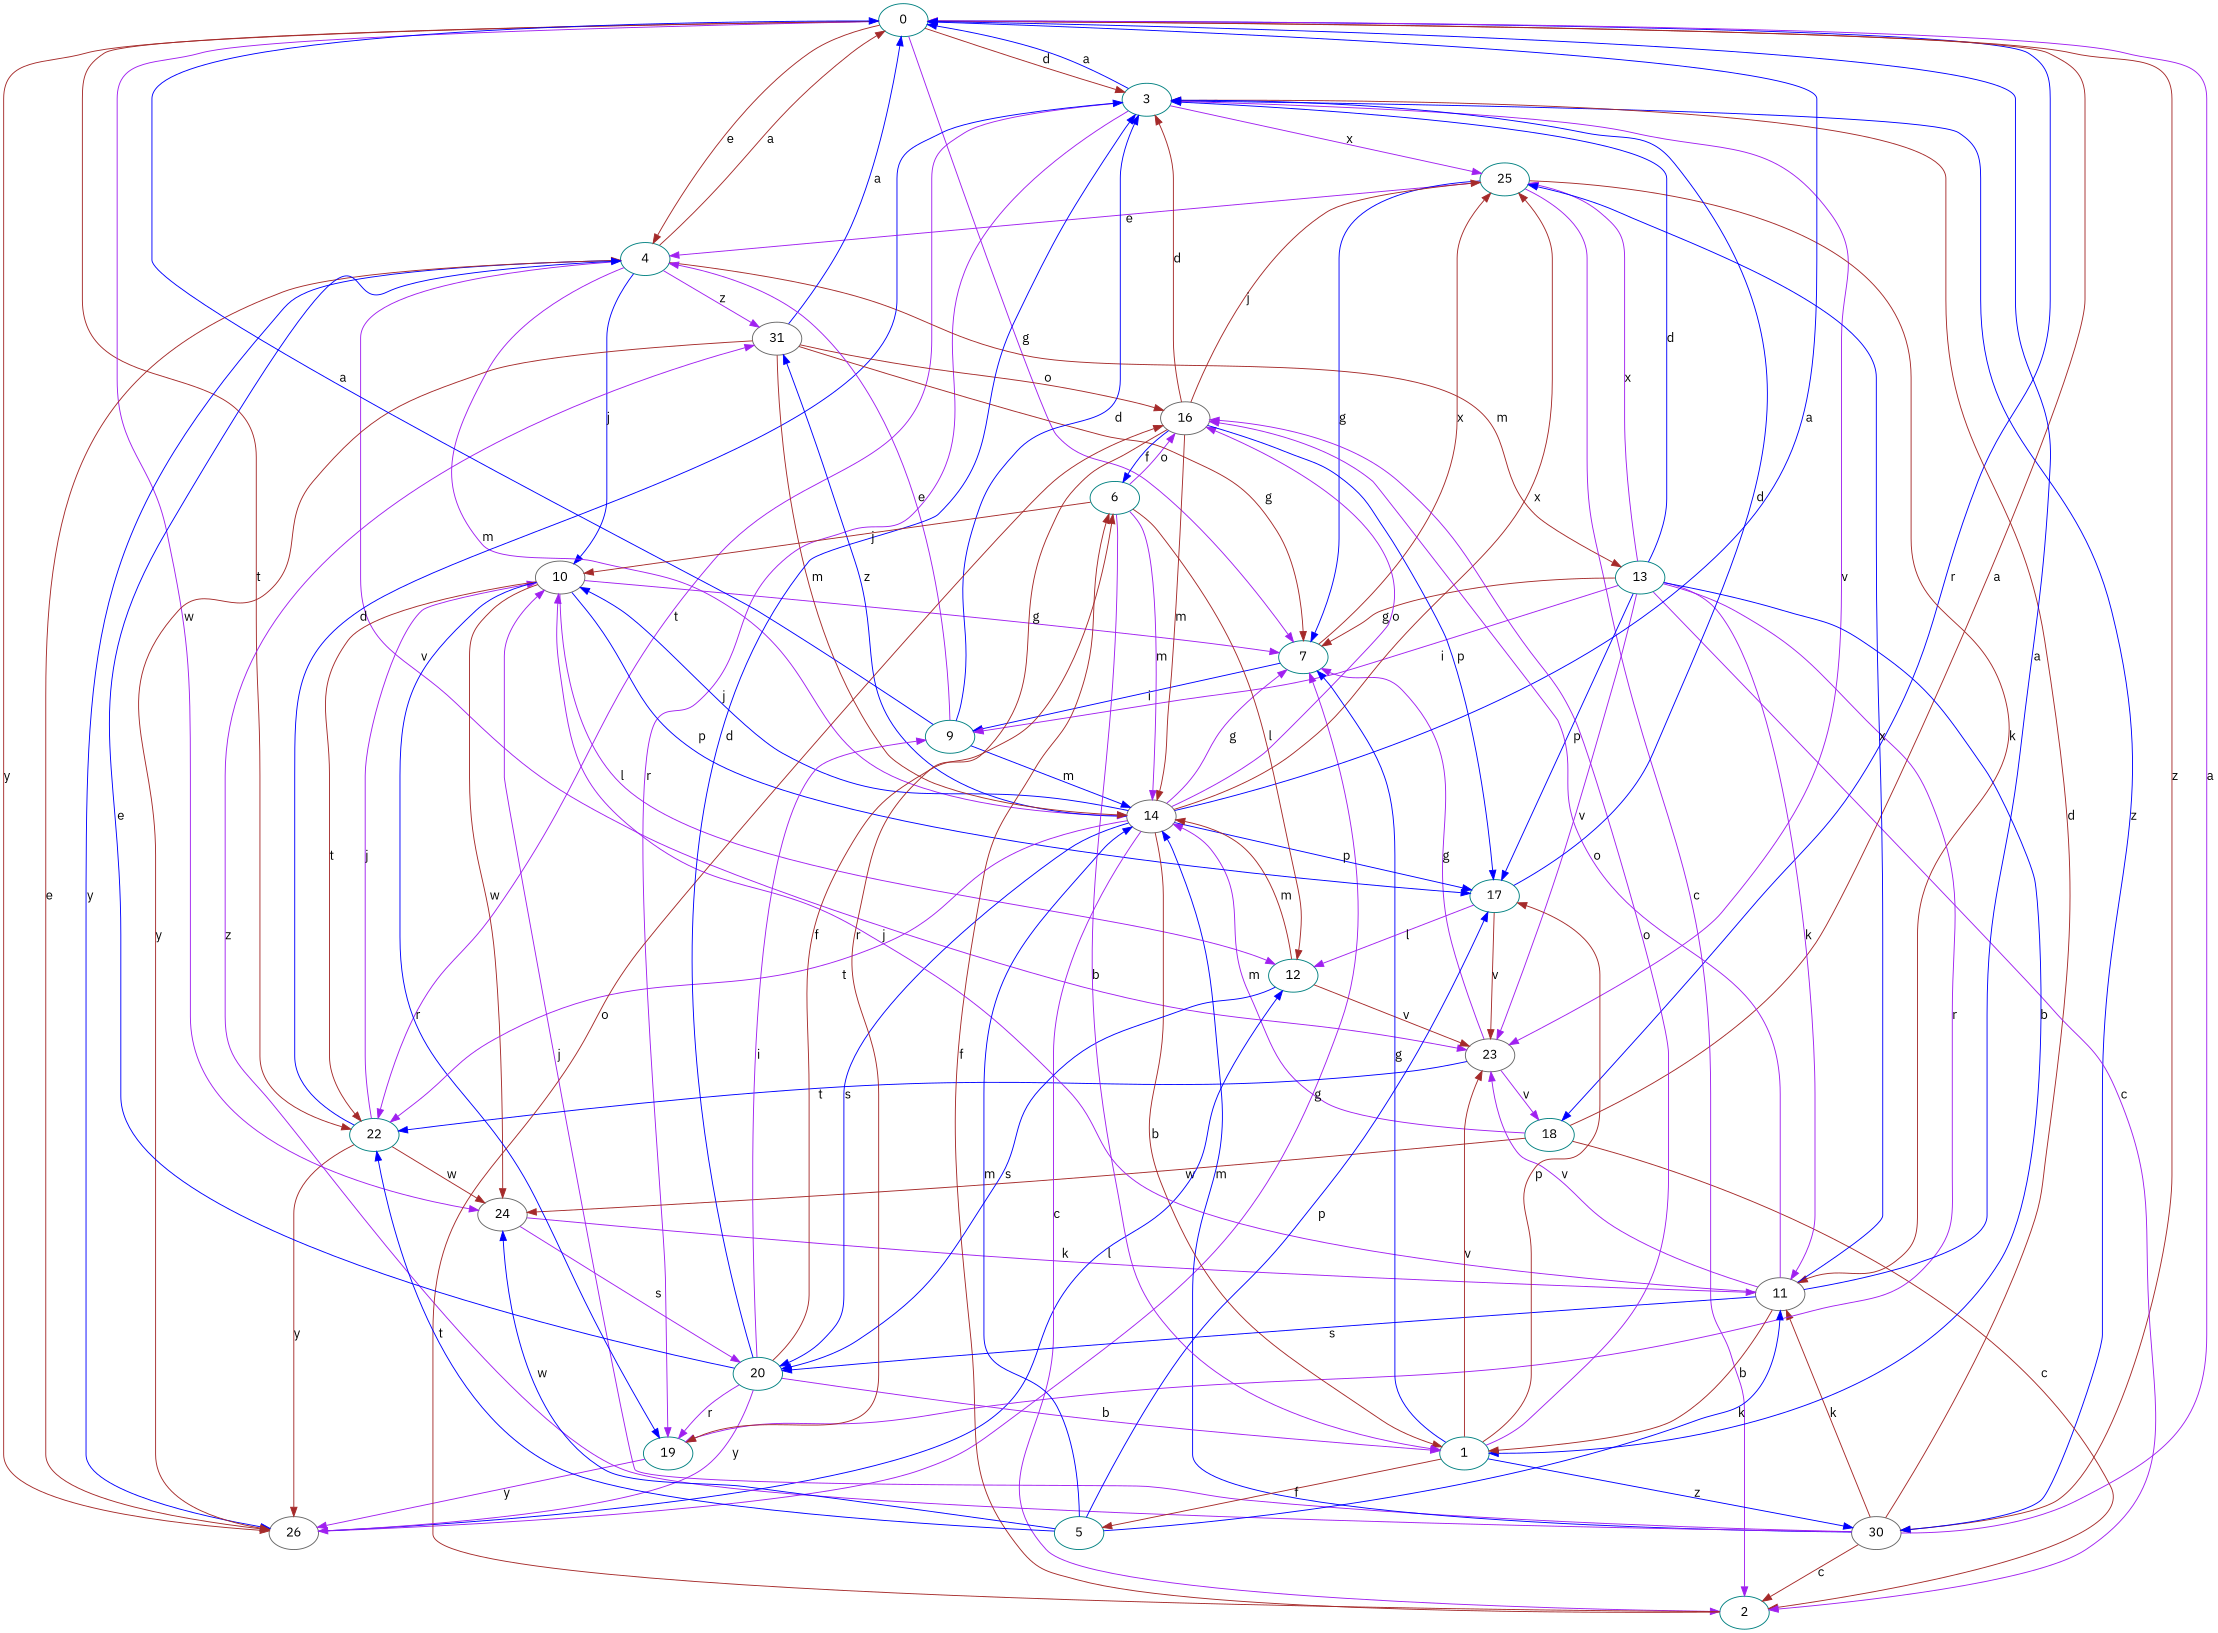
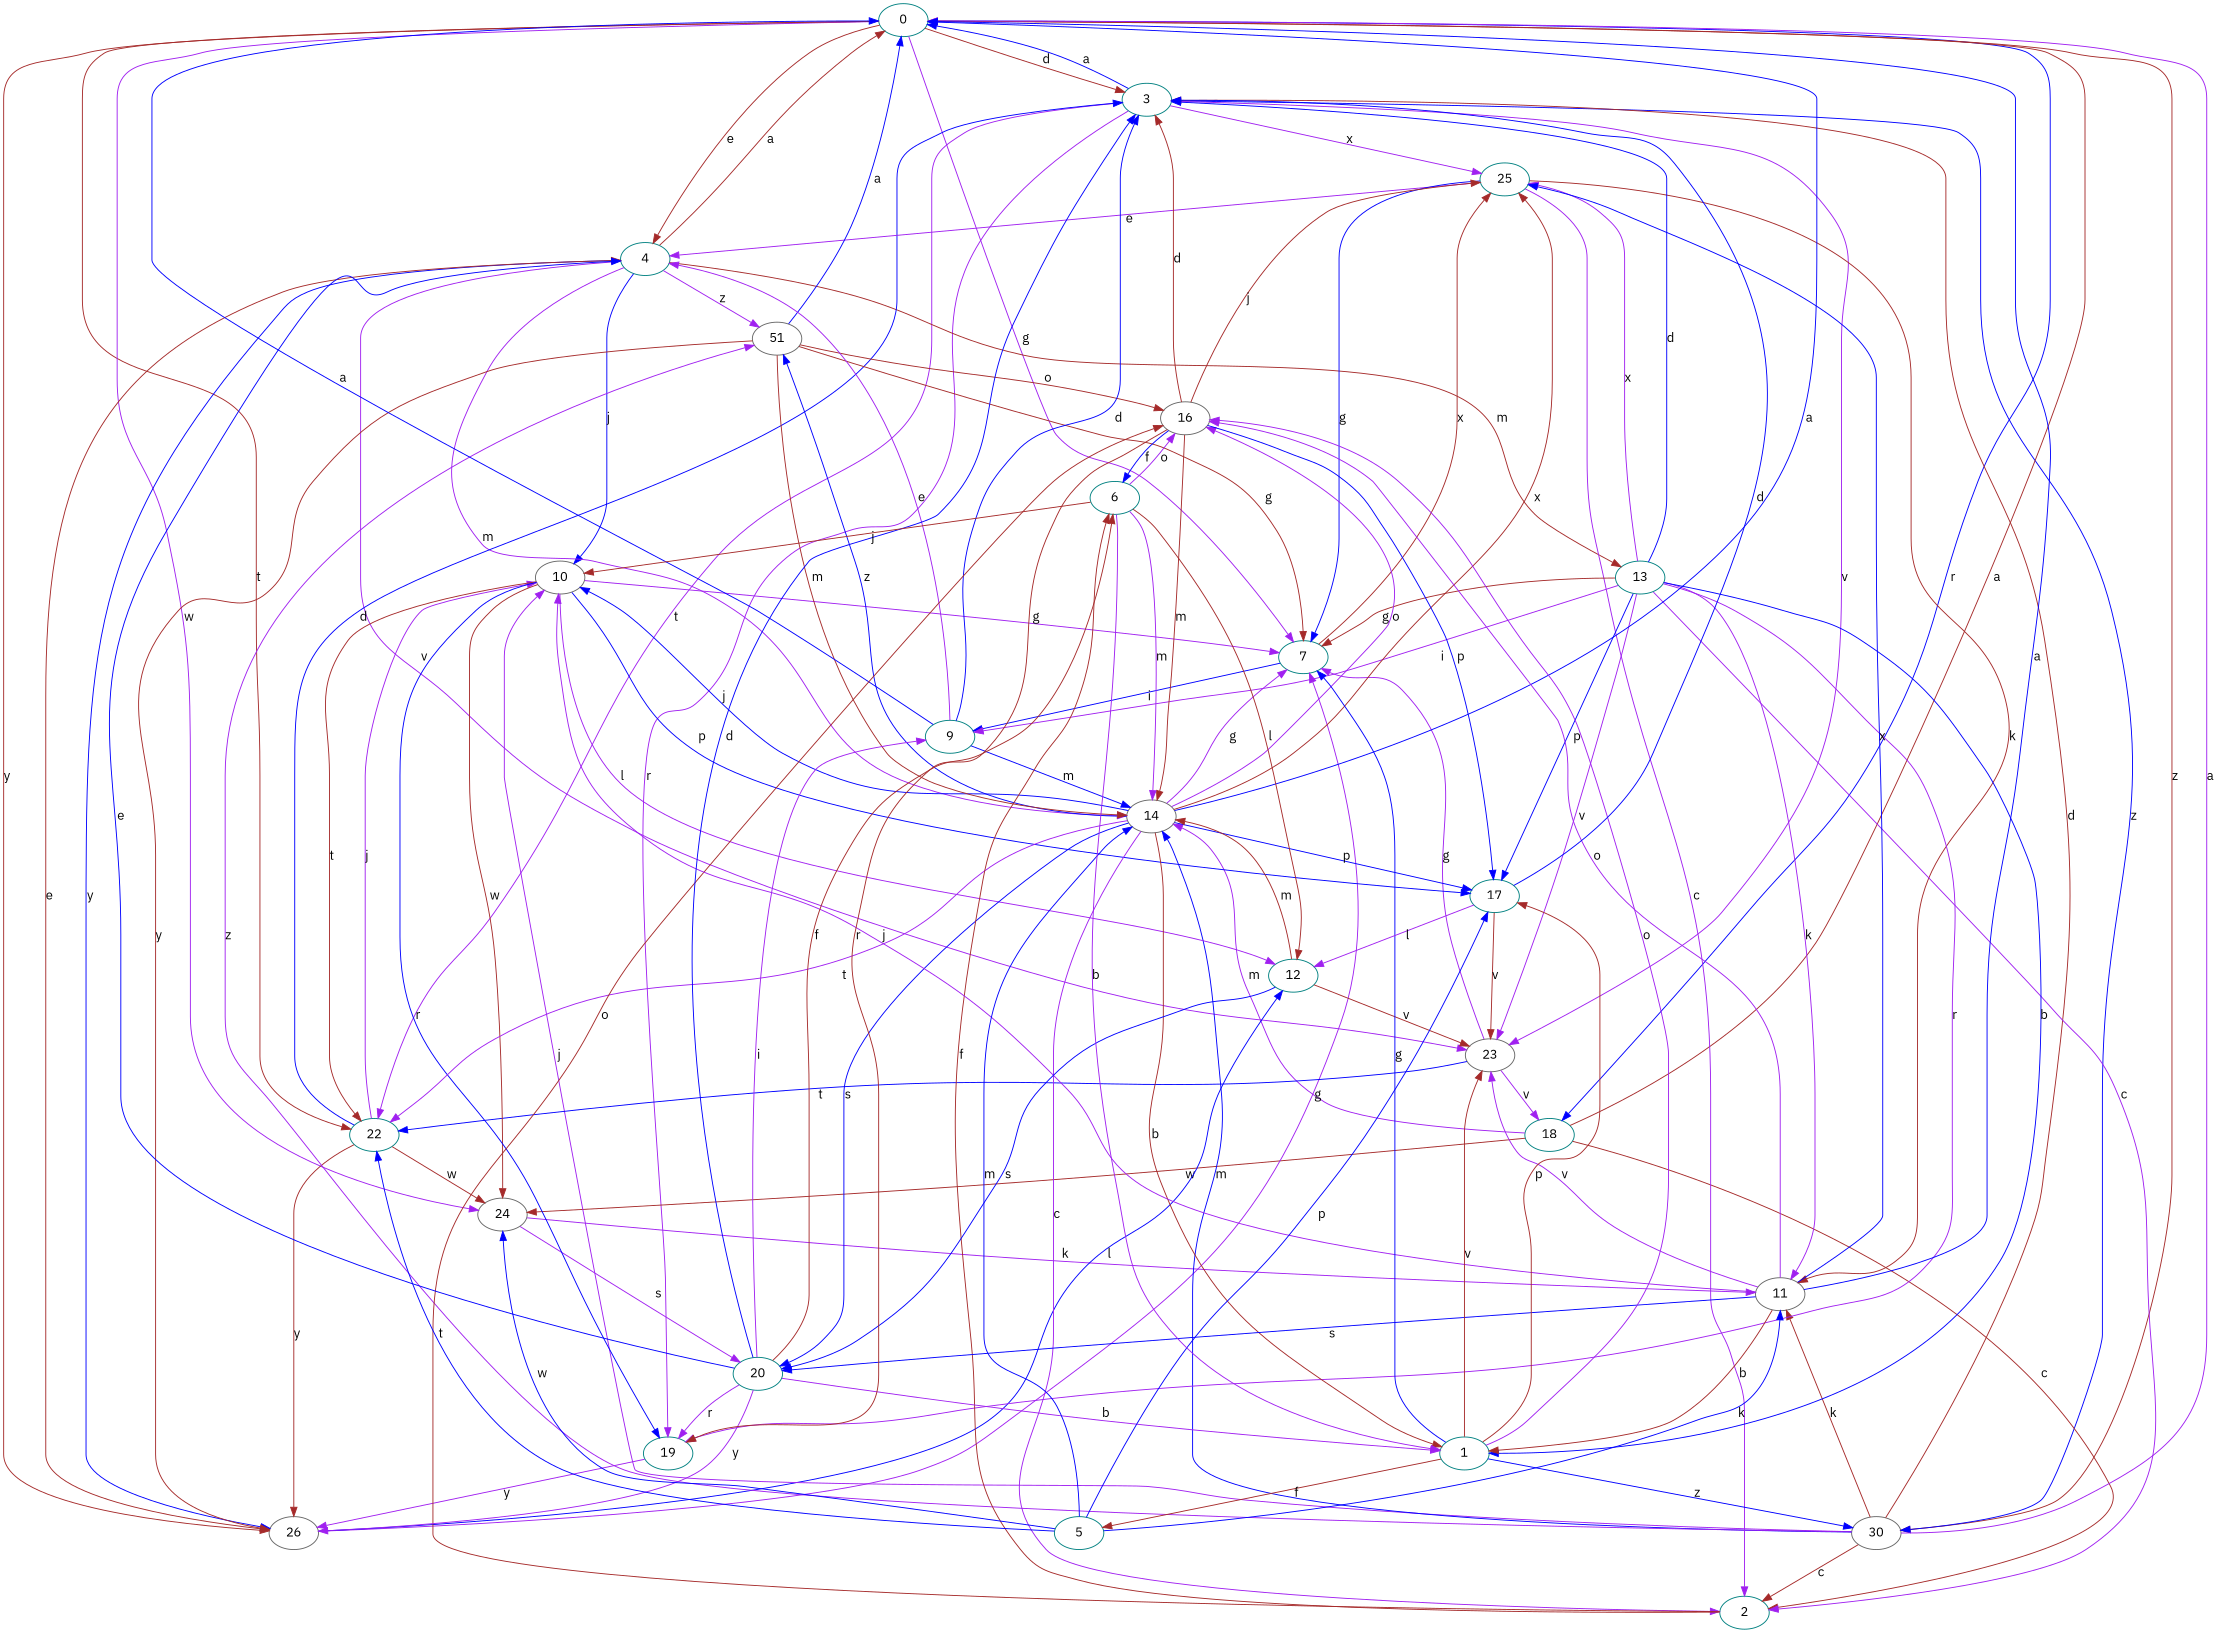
(777, 339) -> (777, 339)
